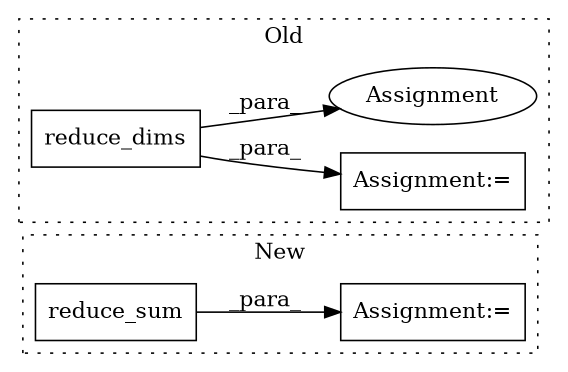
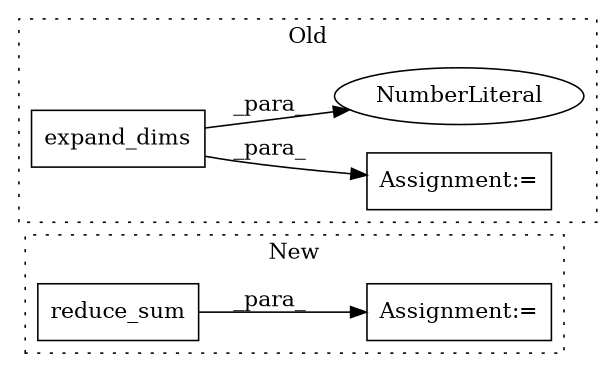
(433, 96) -> (459, 96)
(116, 139) -> (118, 139)
